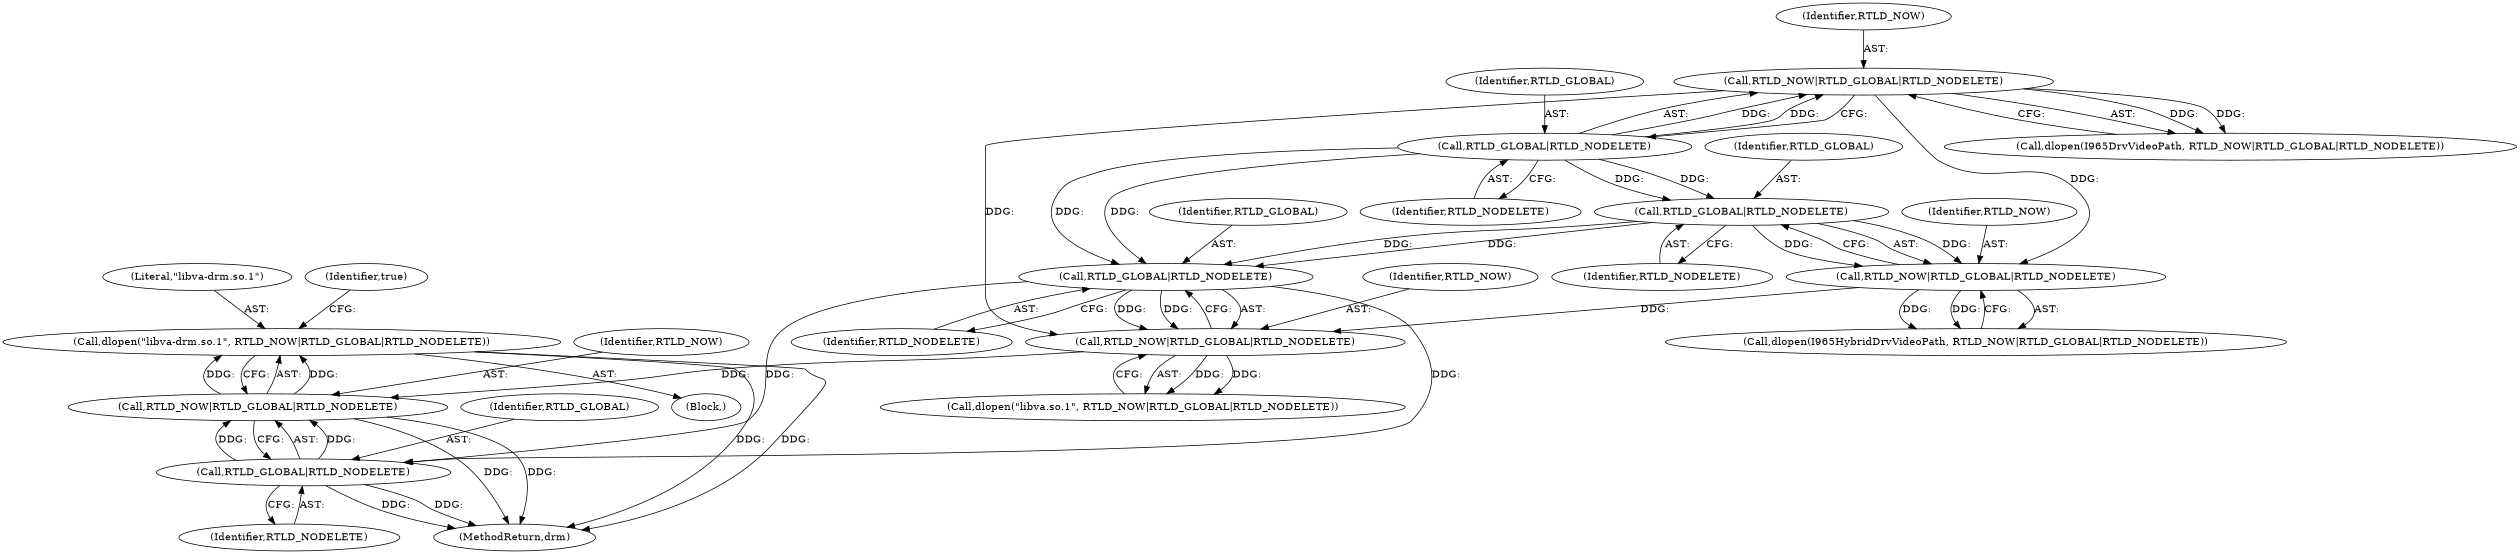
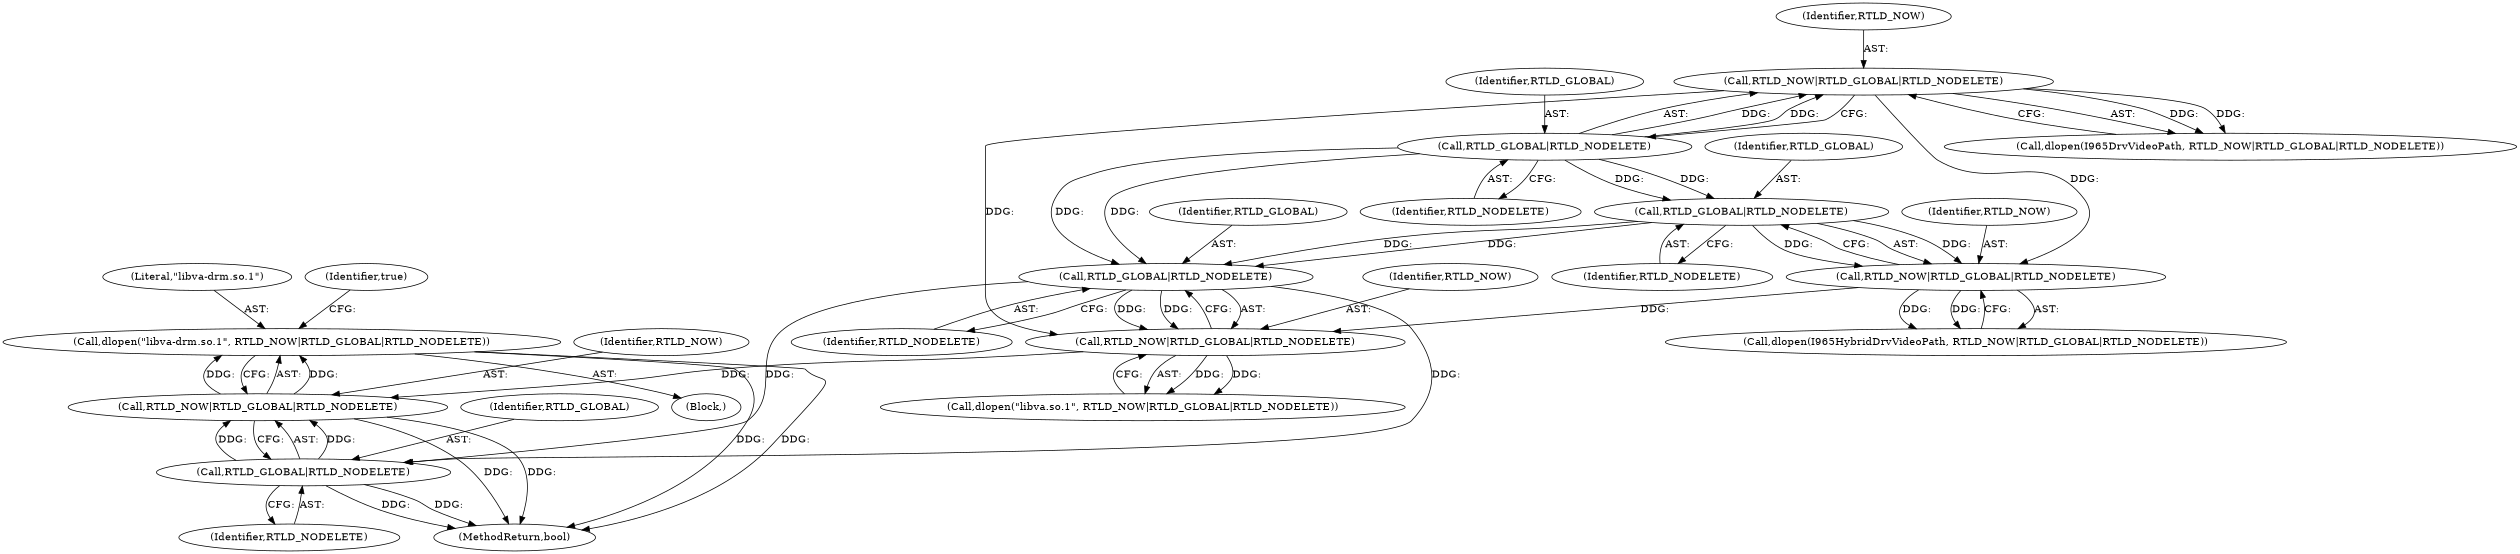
(515, 538) -> (515, 538)
